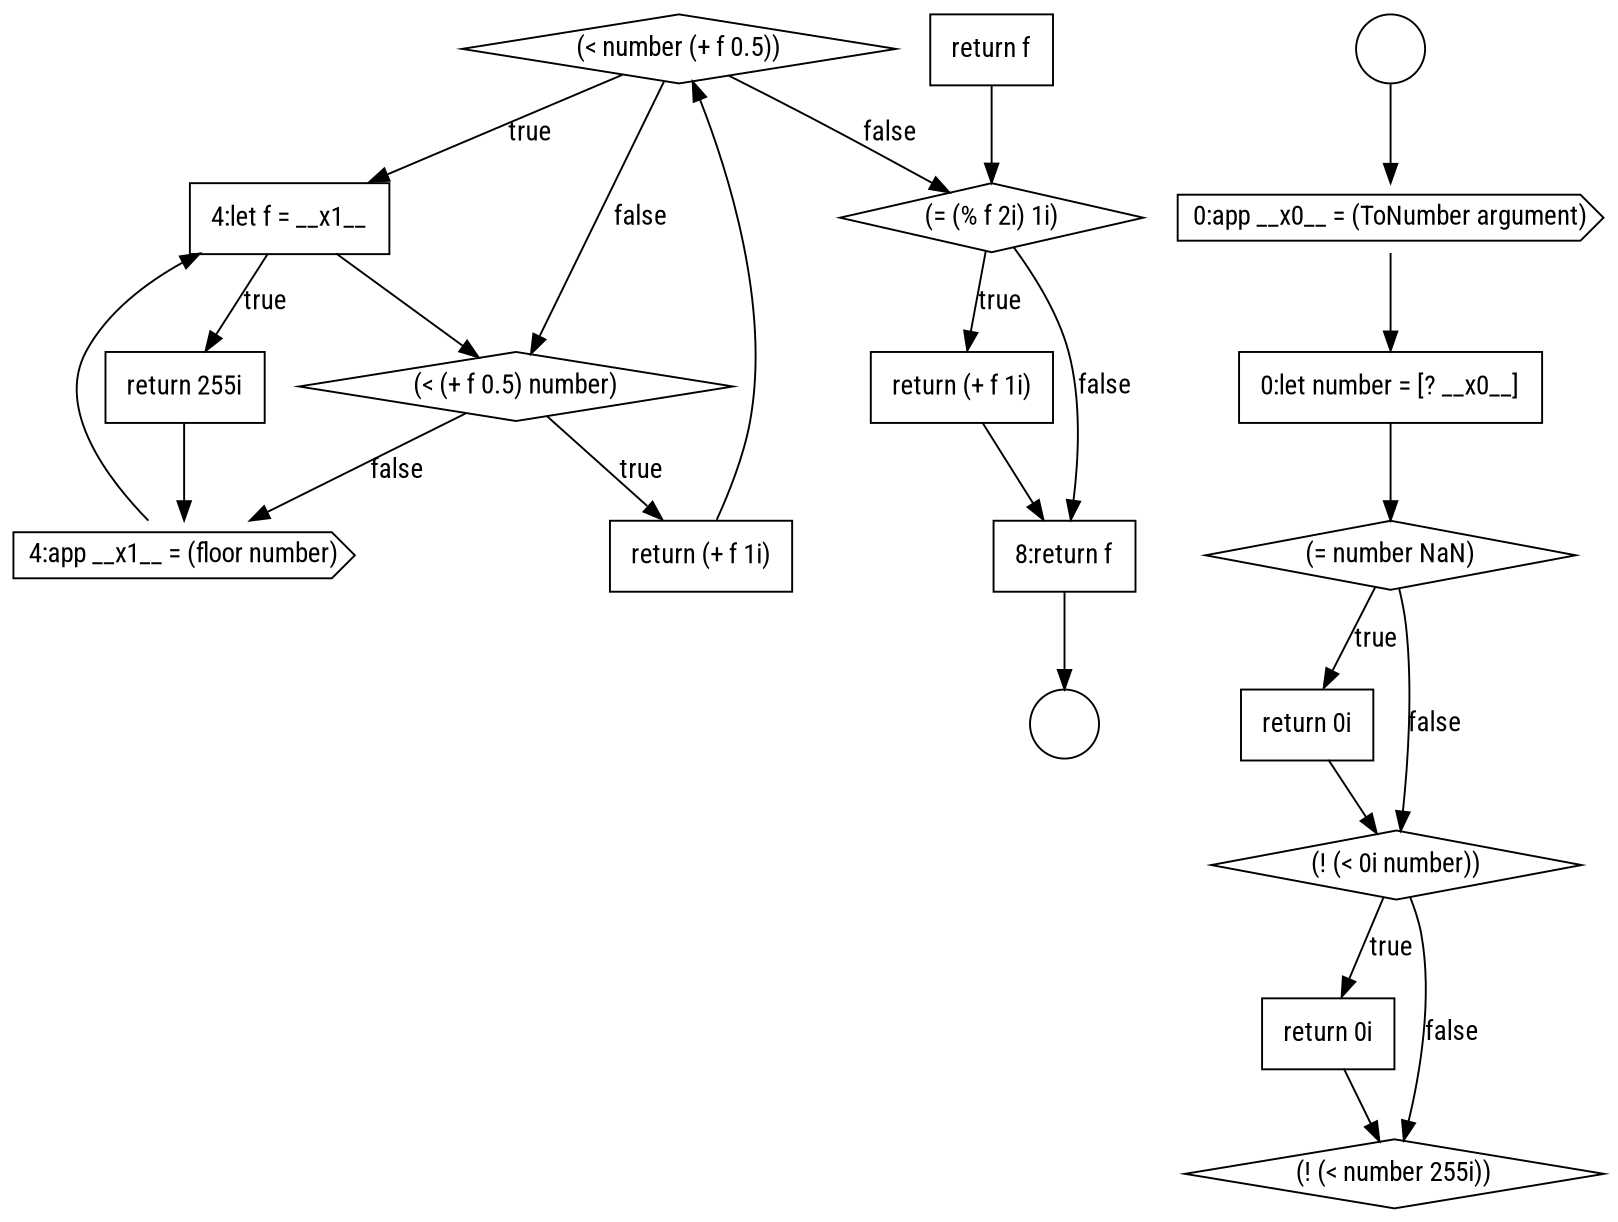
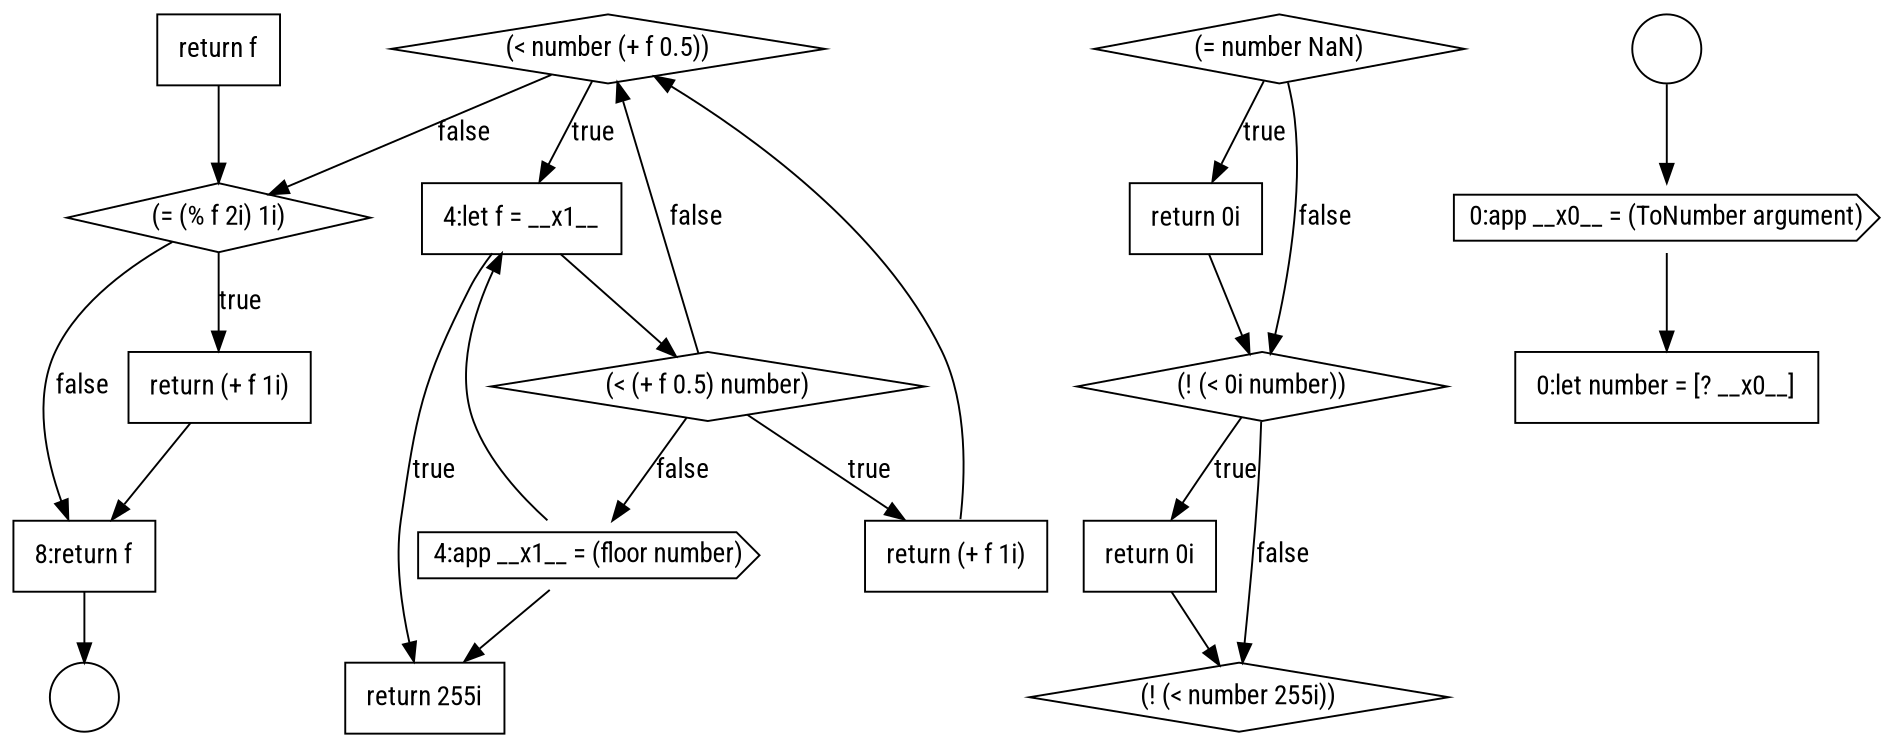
(602, 209) -> (661, 227)
(184, 462) -> (515, 619)
(1391, 462) -> none
